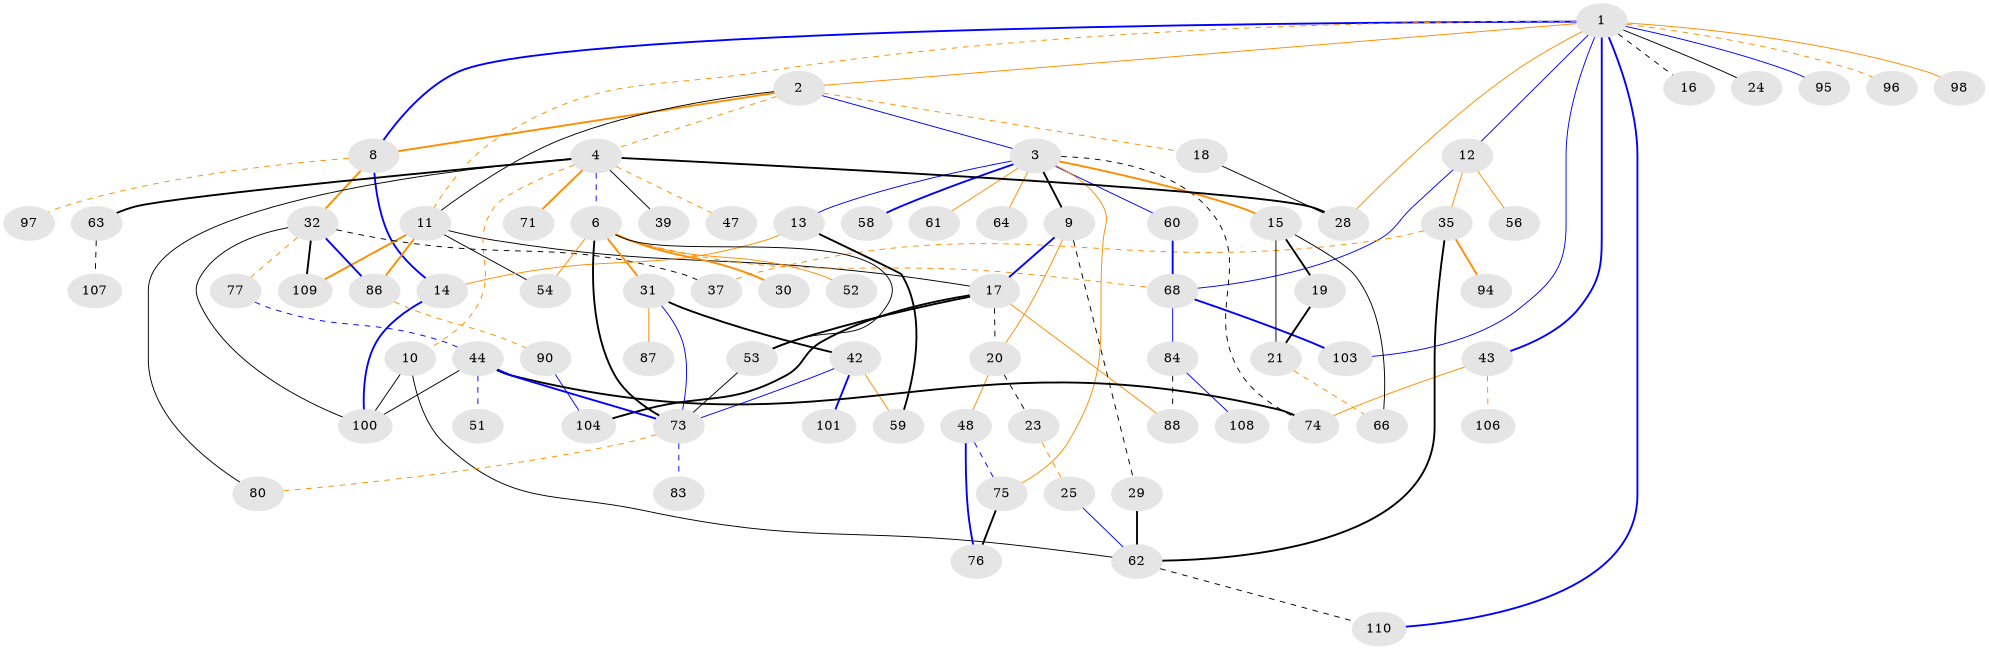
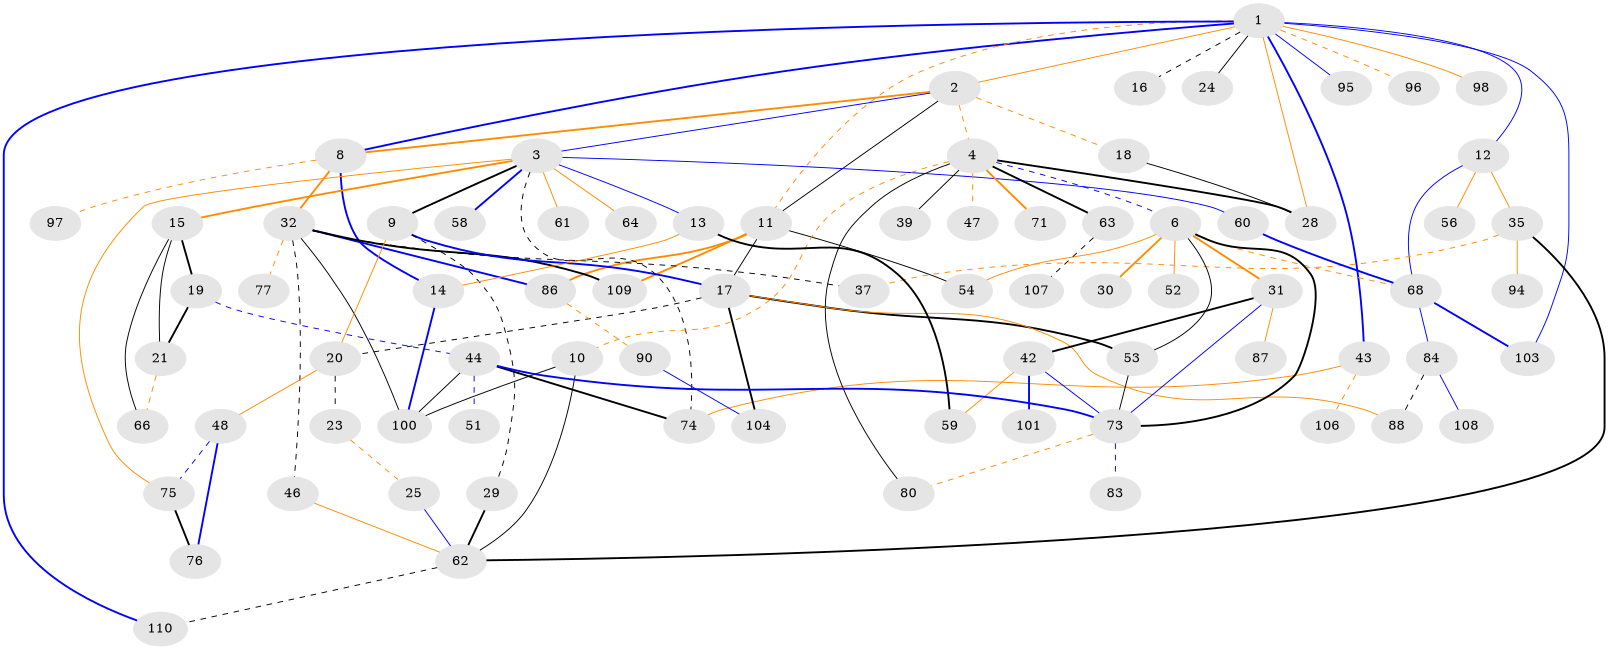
(1466, 257) -> (1517, 257)
(357, 325) -> (332, 332)
none -> (293, 494)
